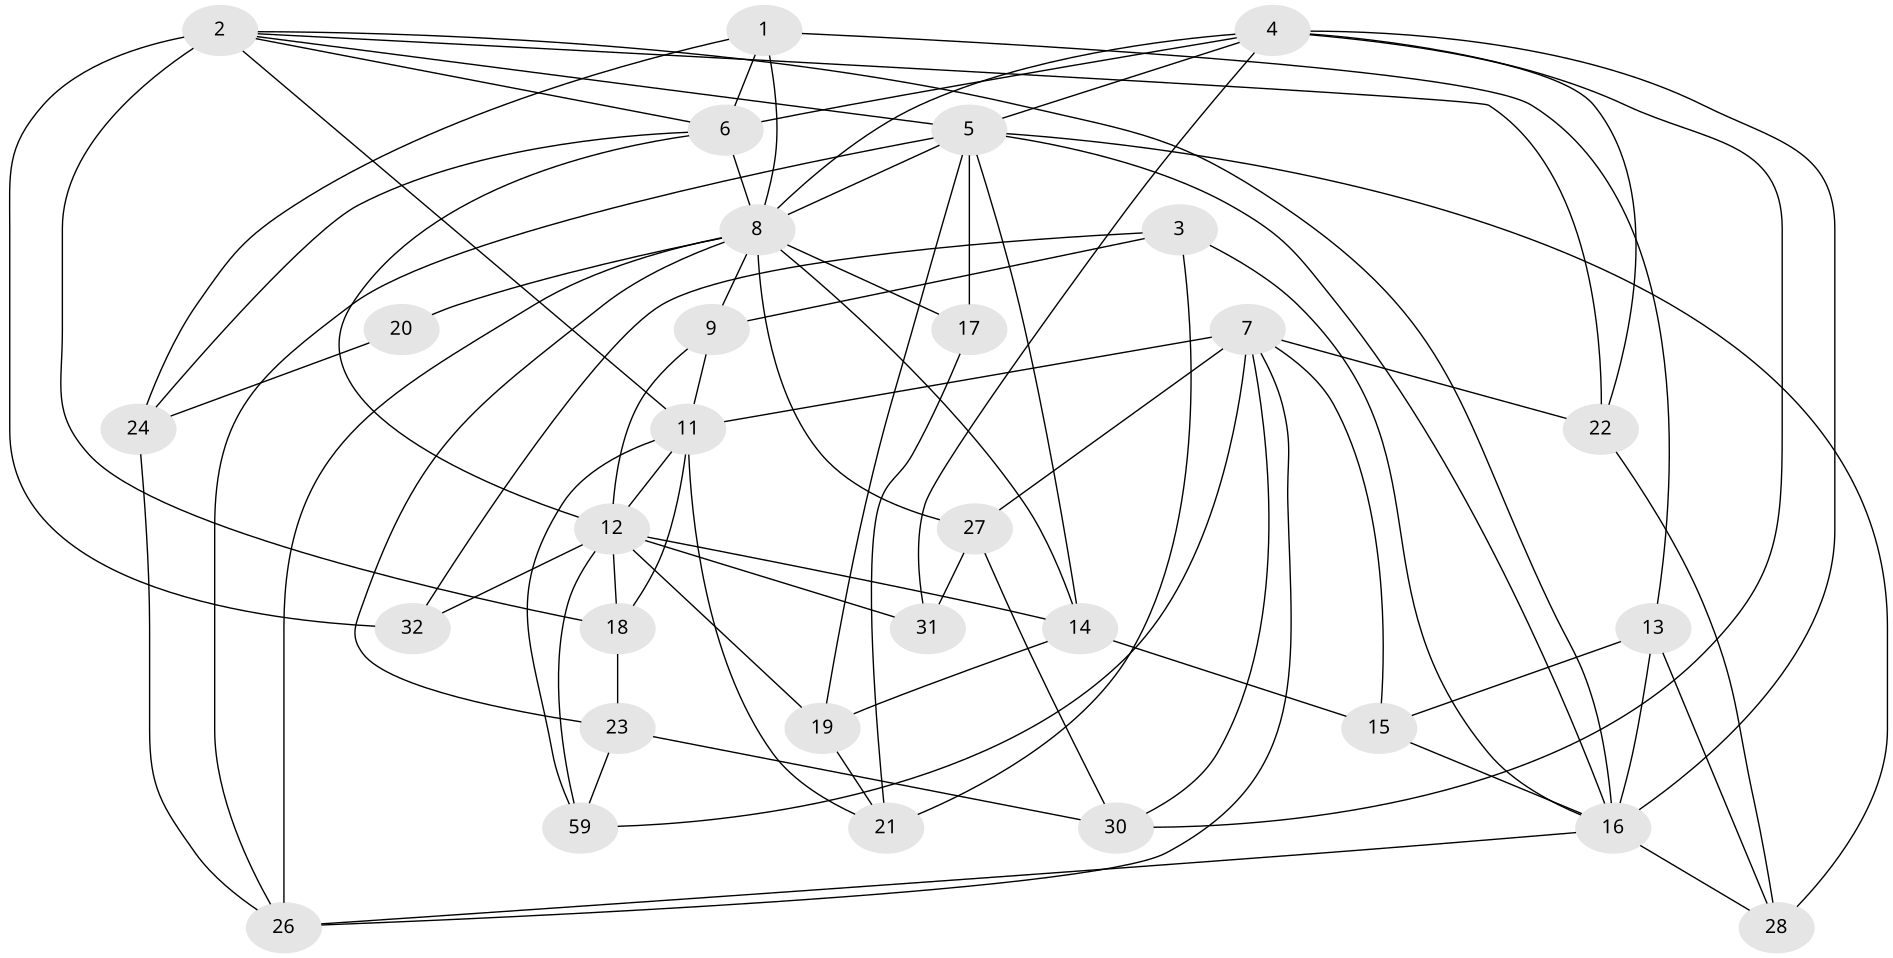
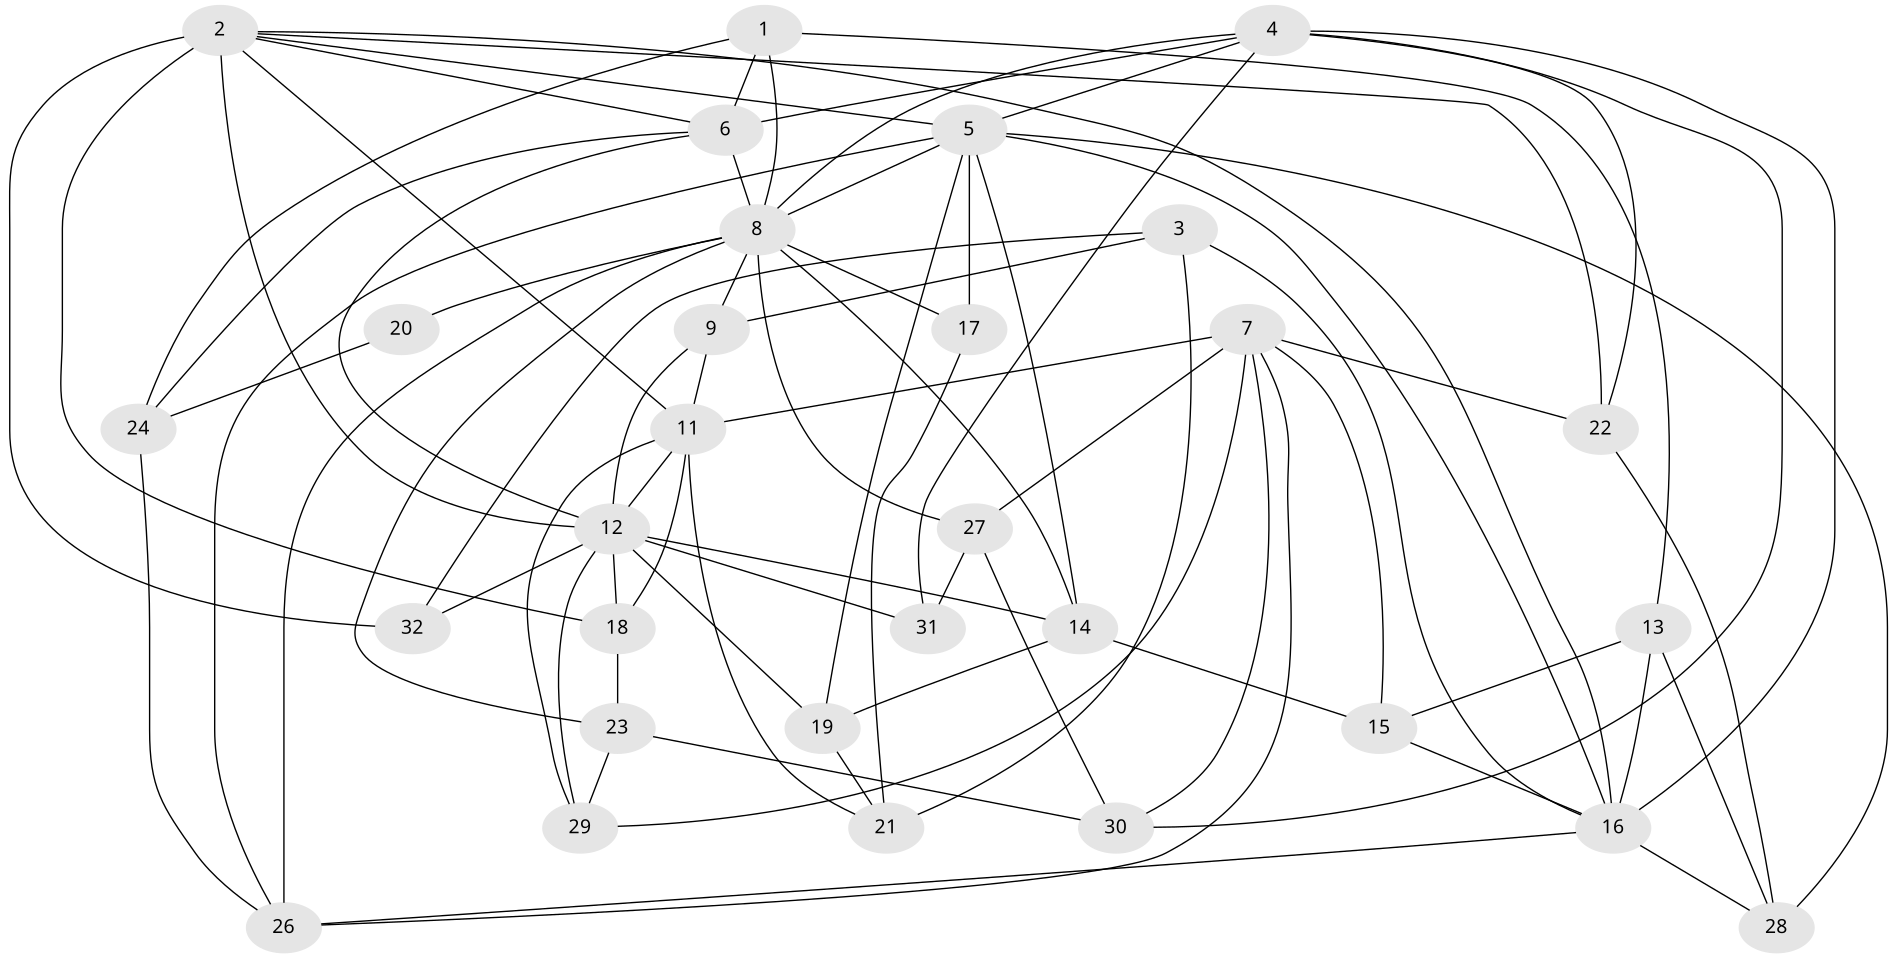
none -> (312, 386)
(580, 828) -> (580, 828)
